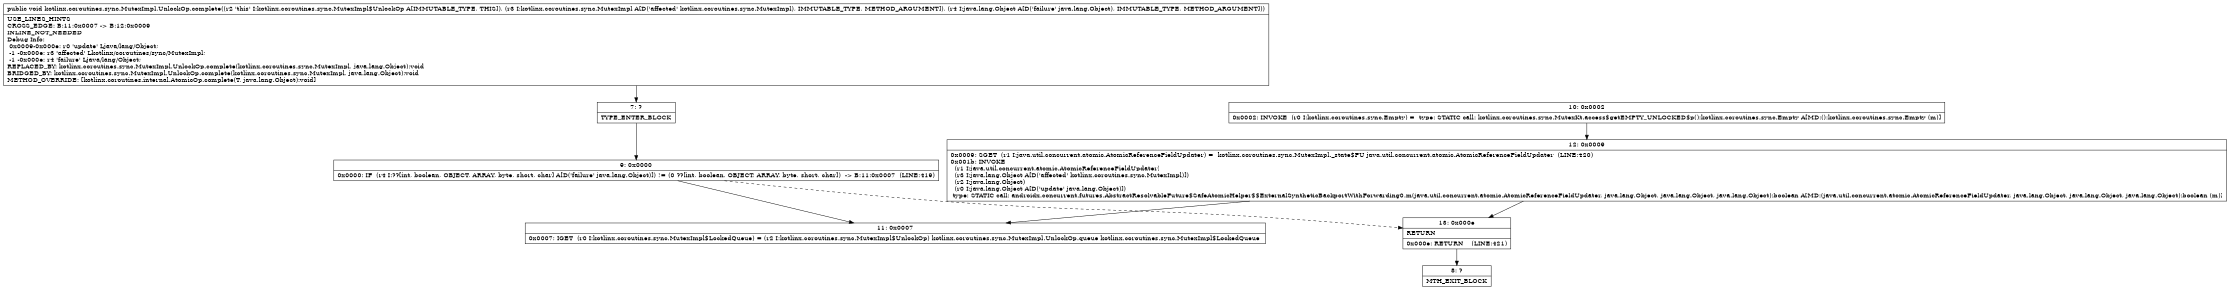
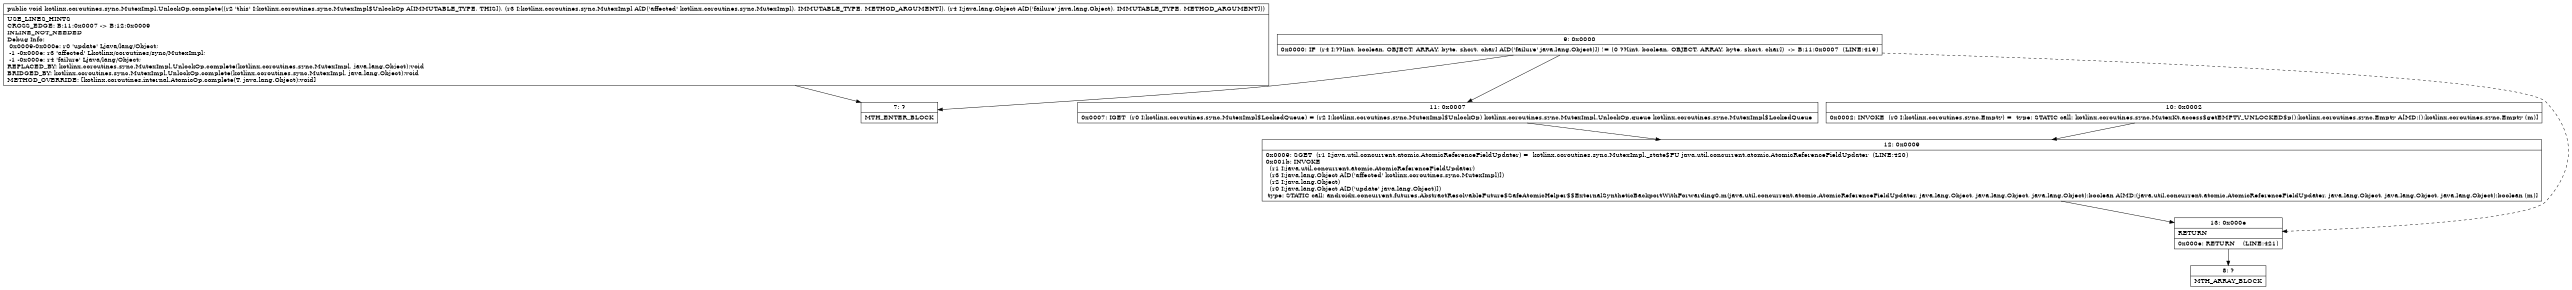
(636, 118) -> (899, 118)
(636, 139) -> (1229, 90)
(1112, 213) -> (1592, 131)
(1457, 281) -> (2228, 281)
